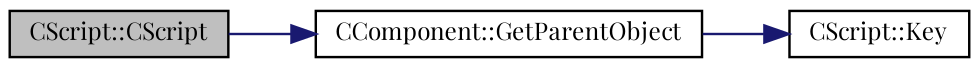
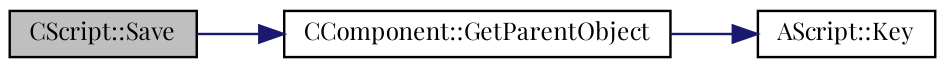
(119, 34) -> (103, 34)
(879, 34) -> (847, 34)
